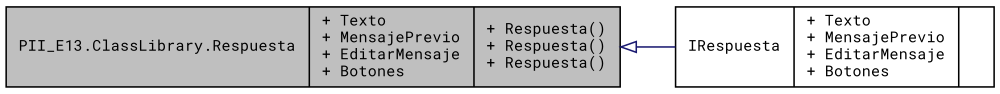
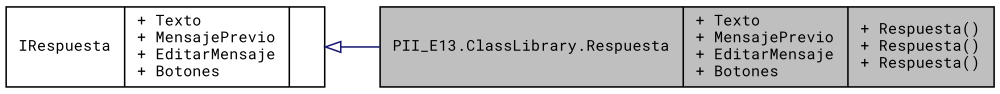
(656, 47) -> (360, 47)
